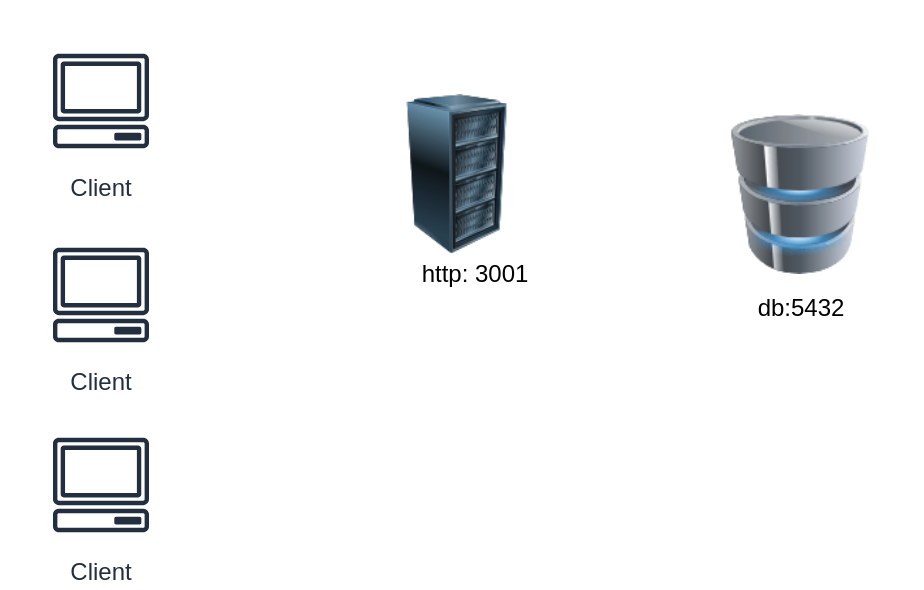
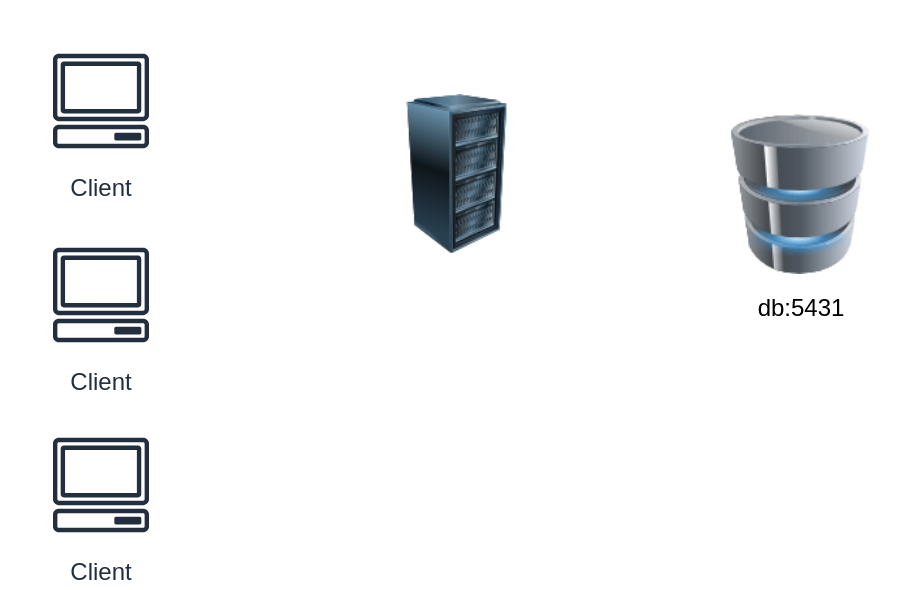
(475, 275) -> none
(802, 309) -> (802, 309)
